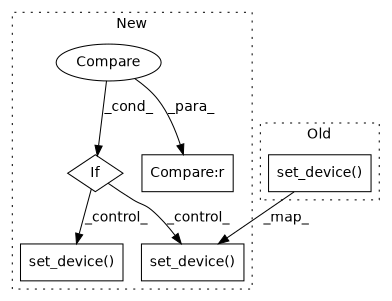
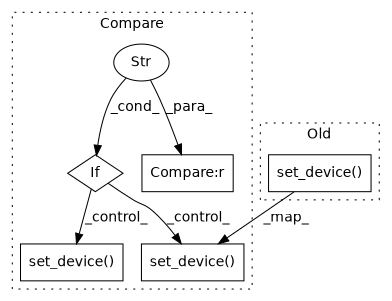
(132, 24) -> (132, 24)
(109, 63) -> (141, 63)
